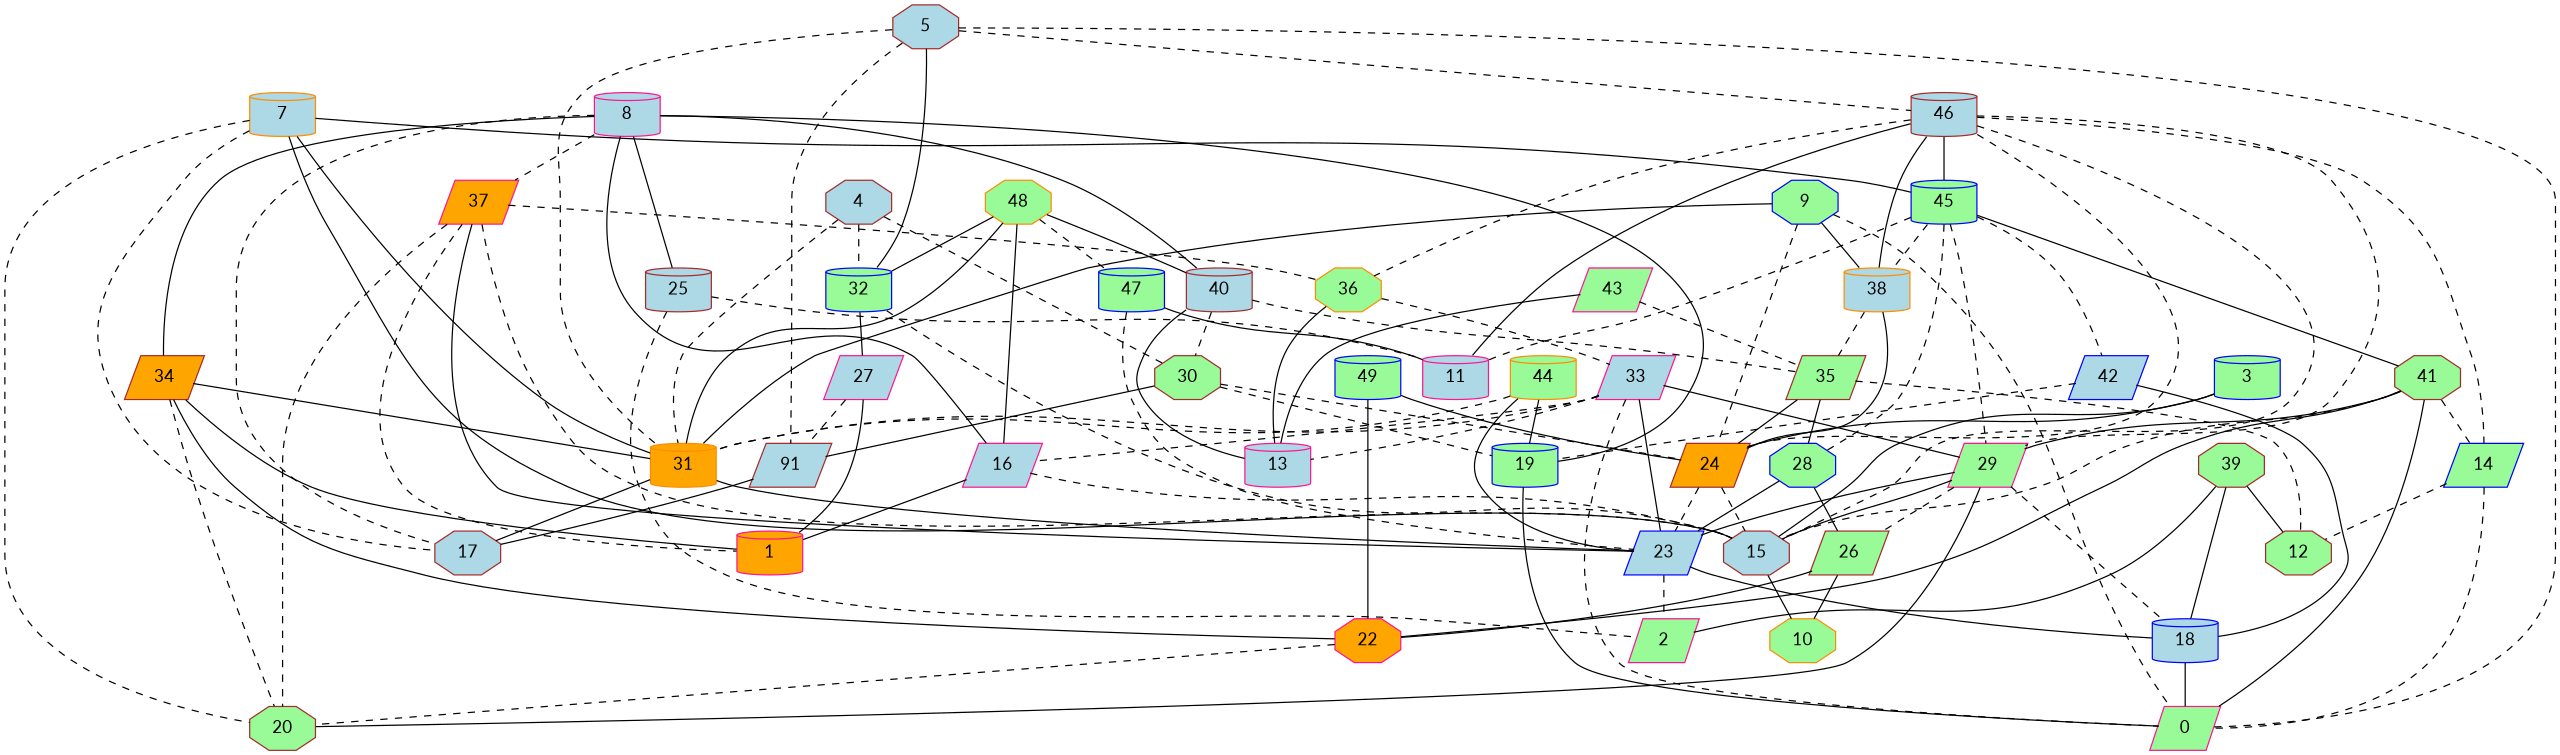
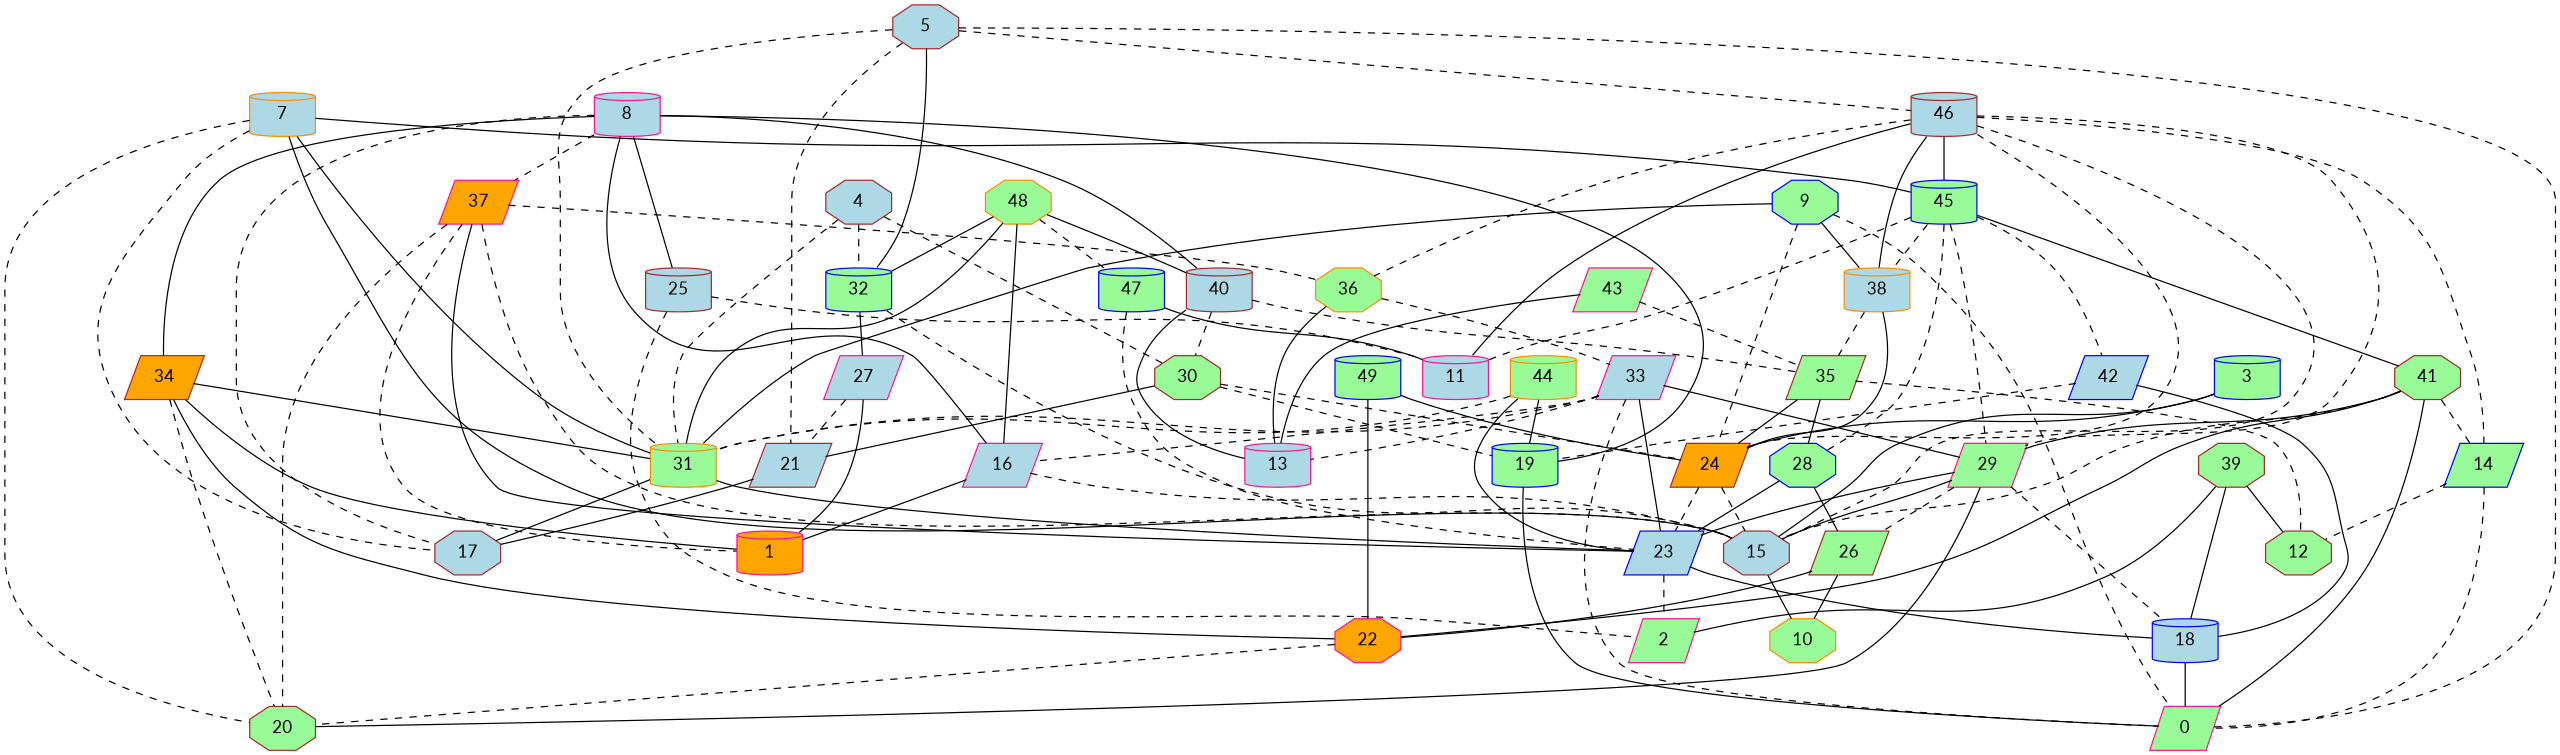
(683, 465) -> (683, 465)
(791, 465) -> (791, 465)
